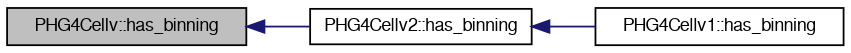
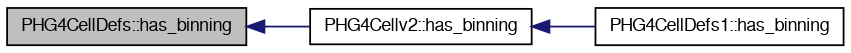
(127, 27) -> (127, 27)
(720, 27) -> (720, 27)
